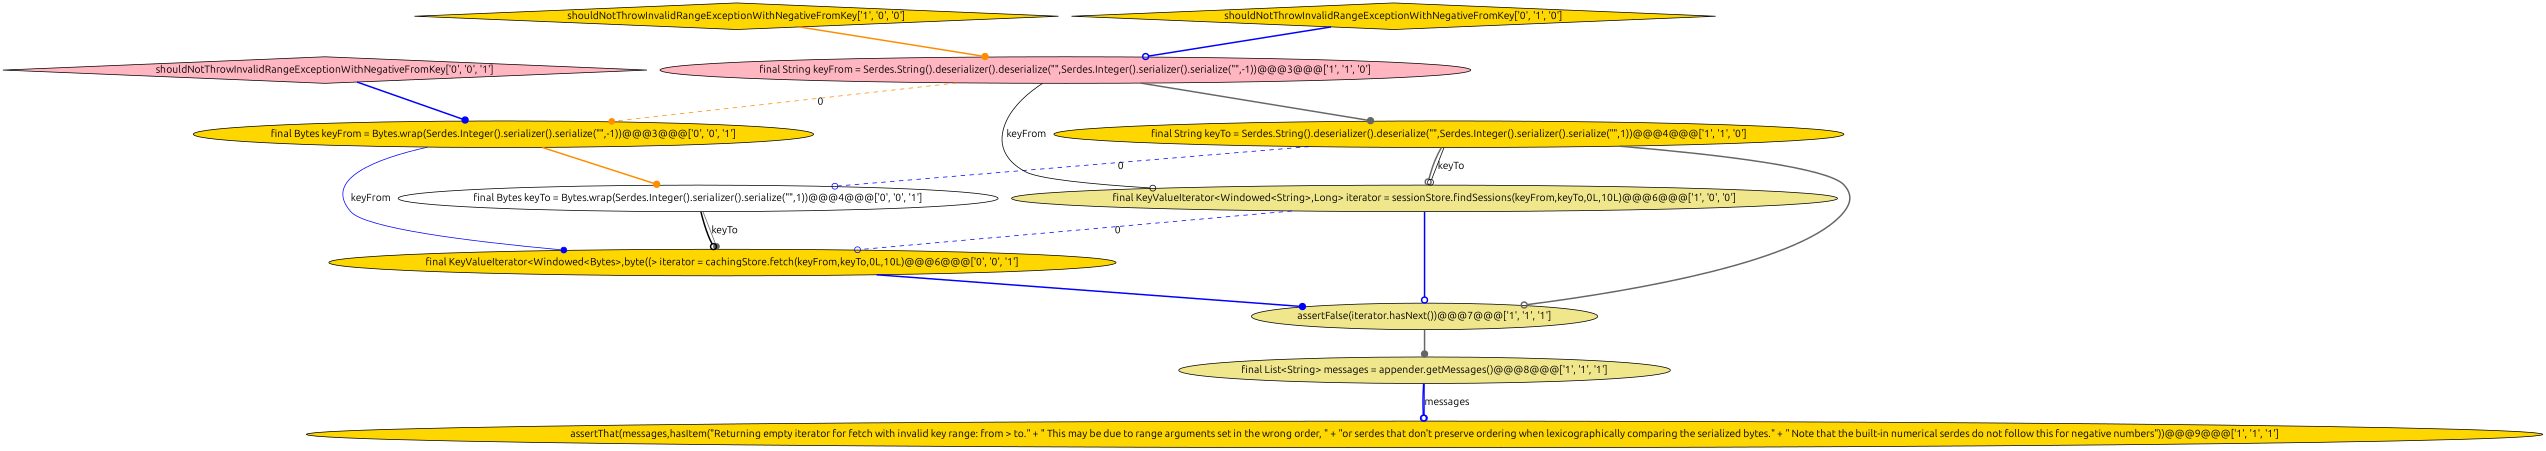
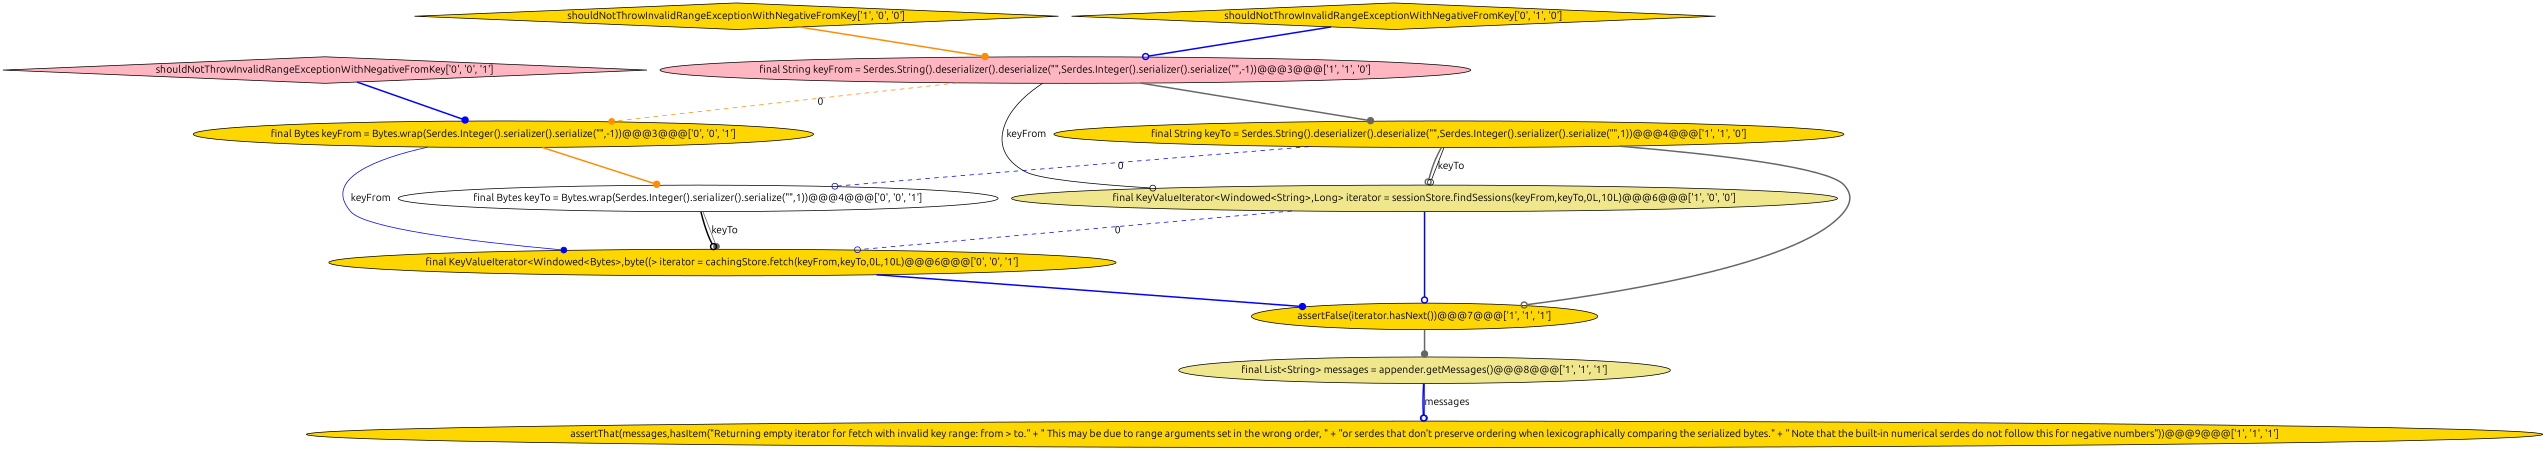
(1425, 316) -> (1425, 316)
